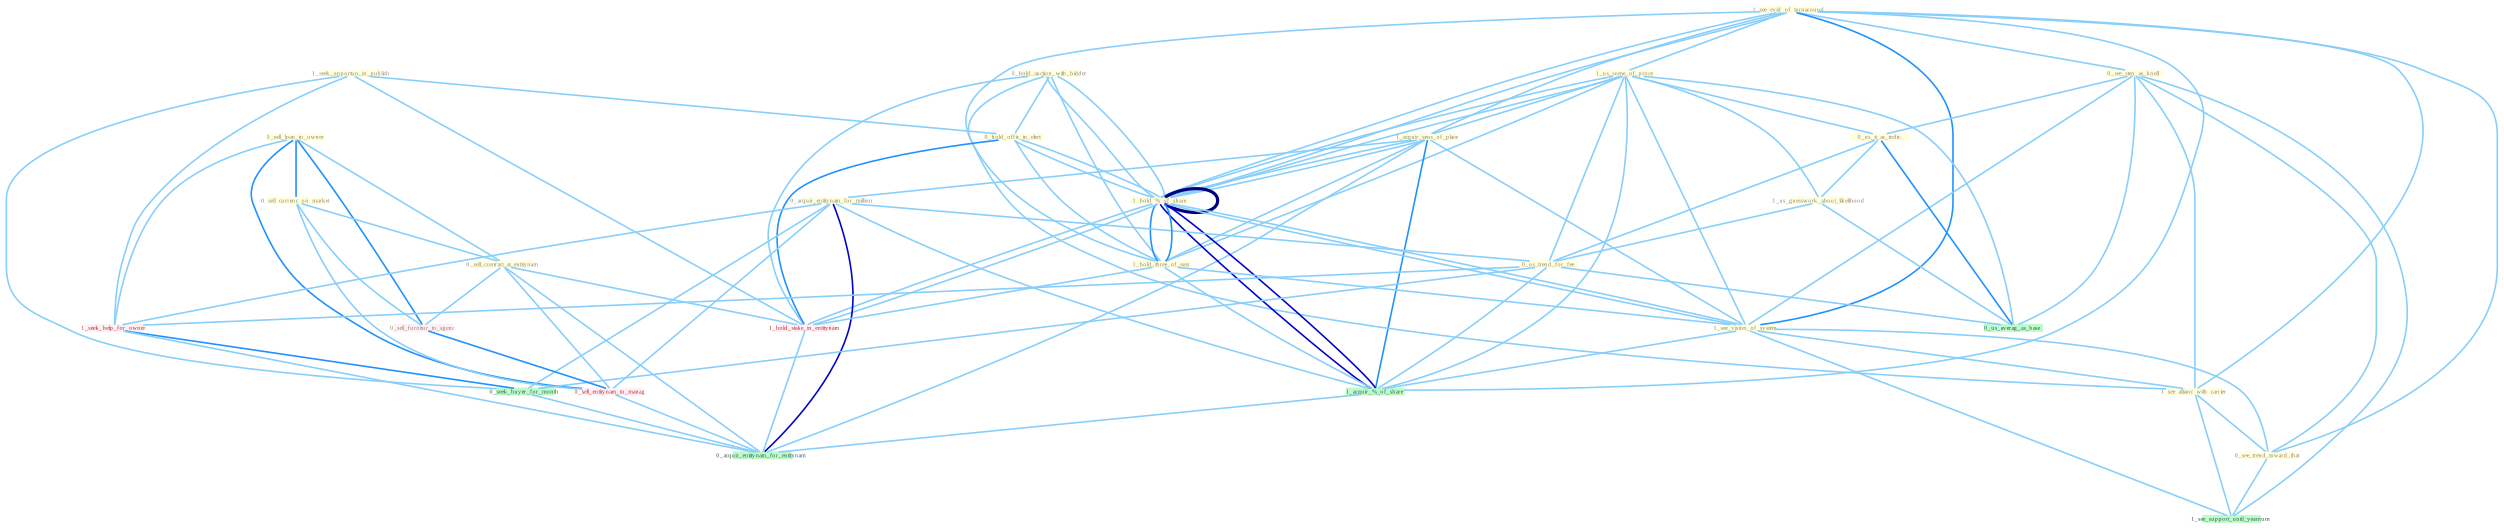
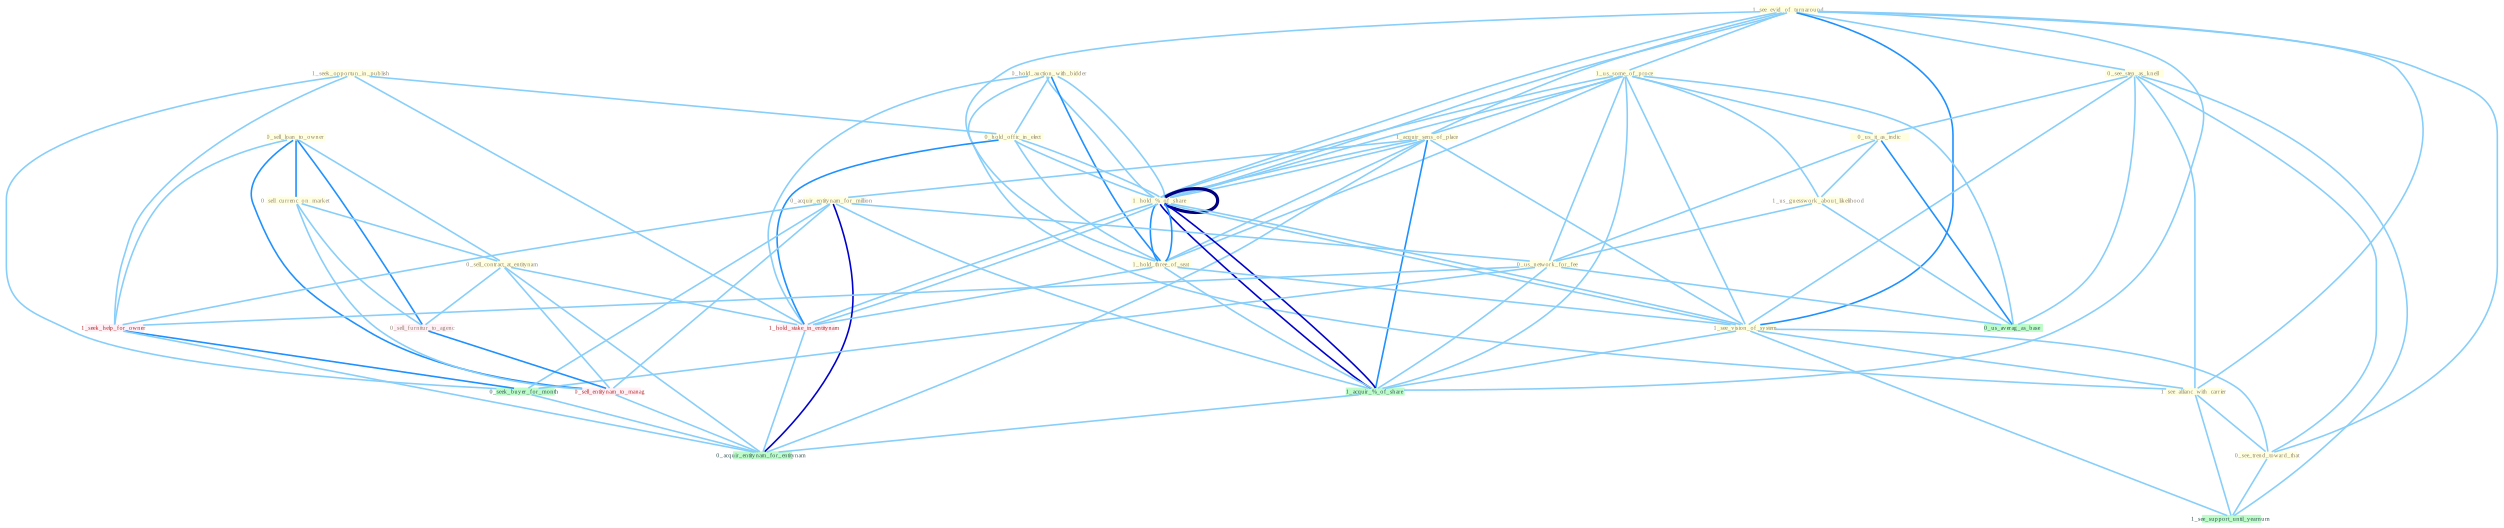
(1089, 154) -> (1089, 154)
(1549, 264) -> (1549, 264)
